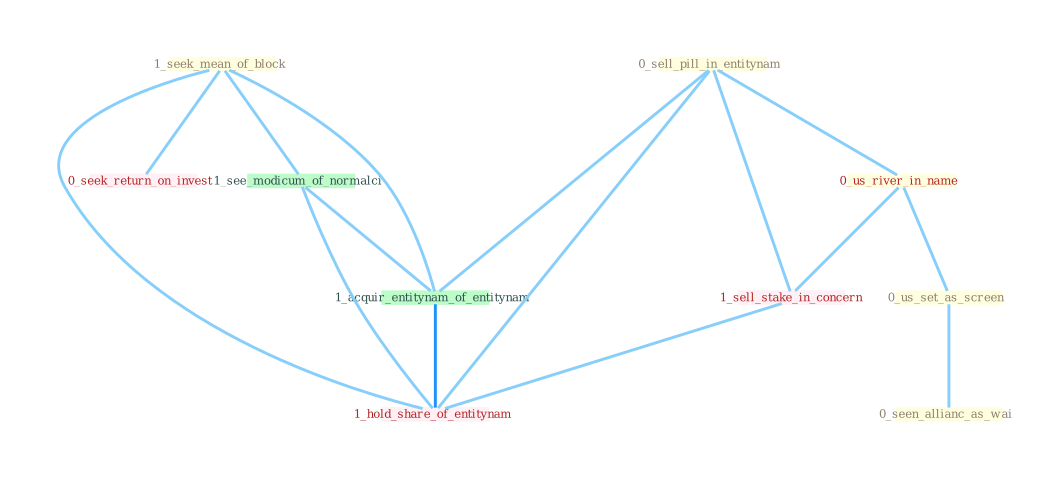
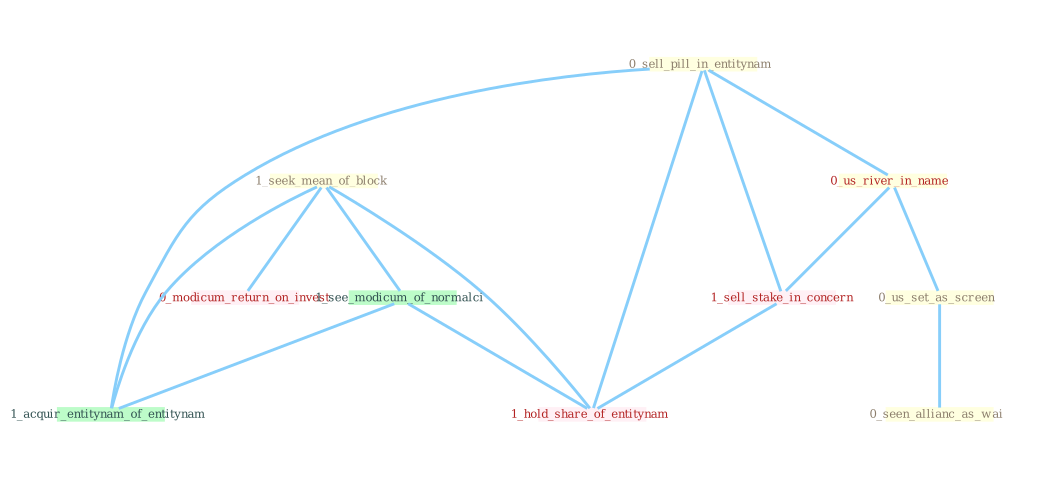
(144, 181) -> (245, 298)
(435, 356) -> none
